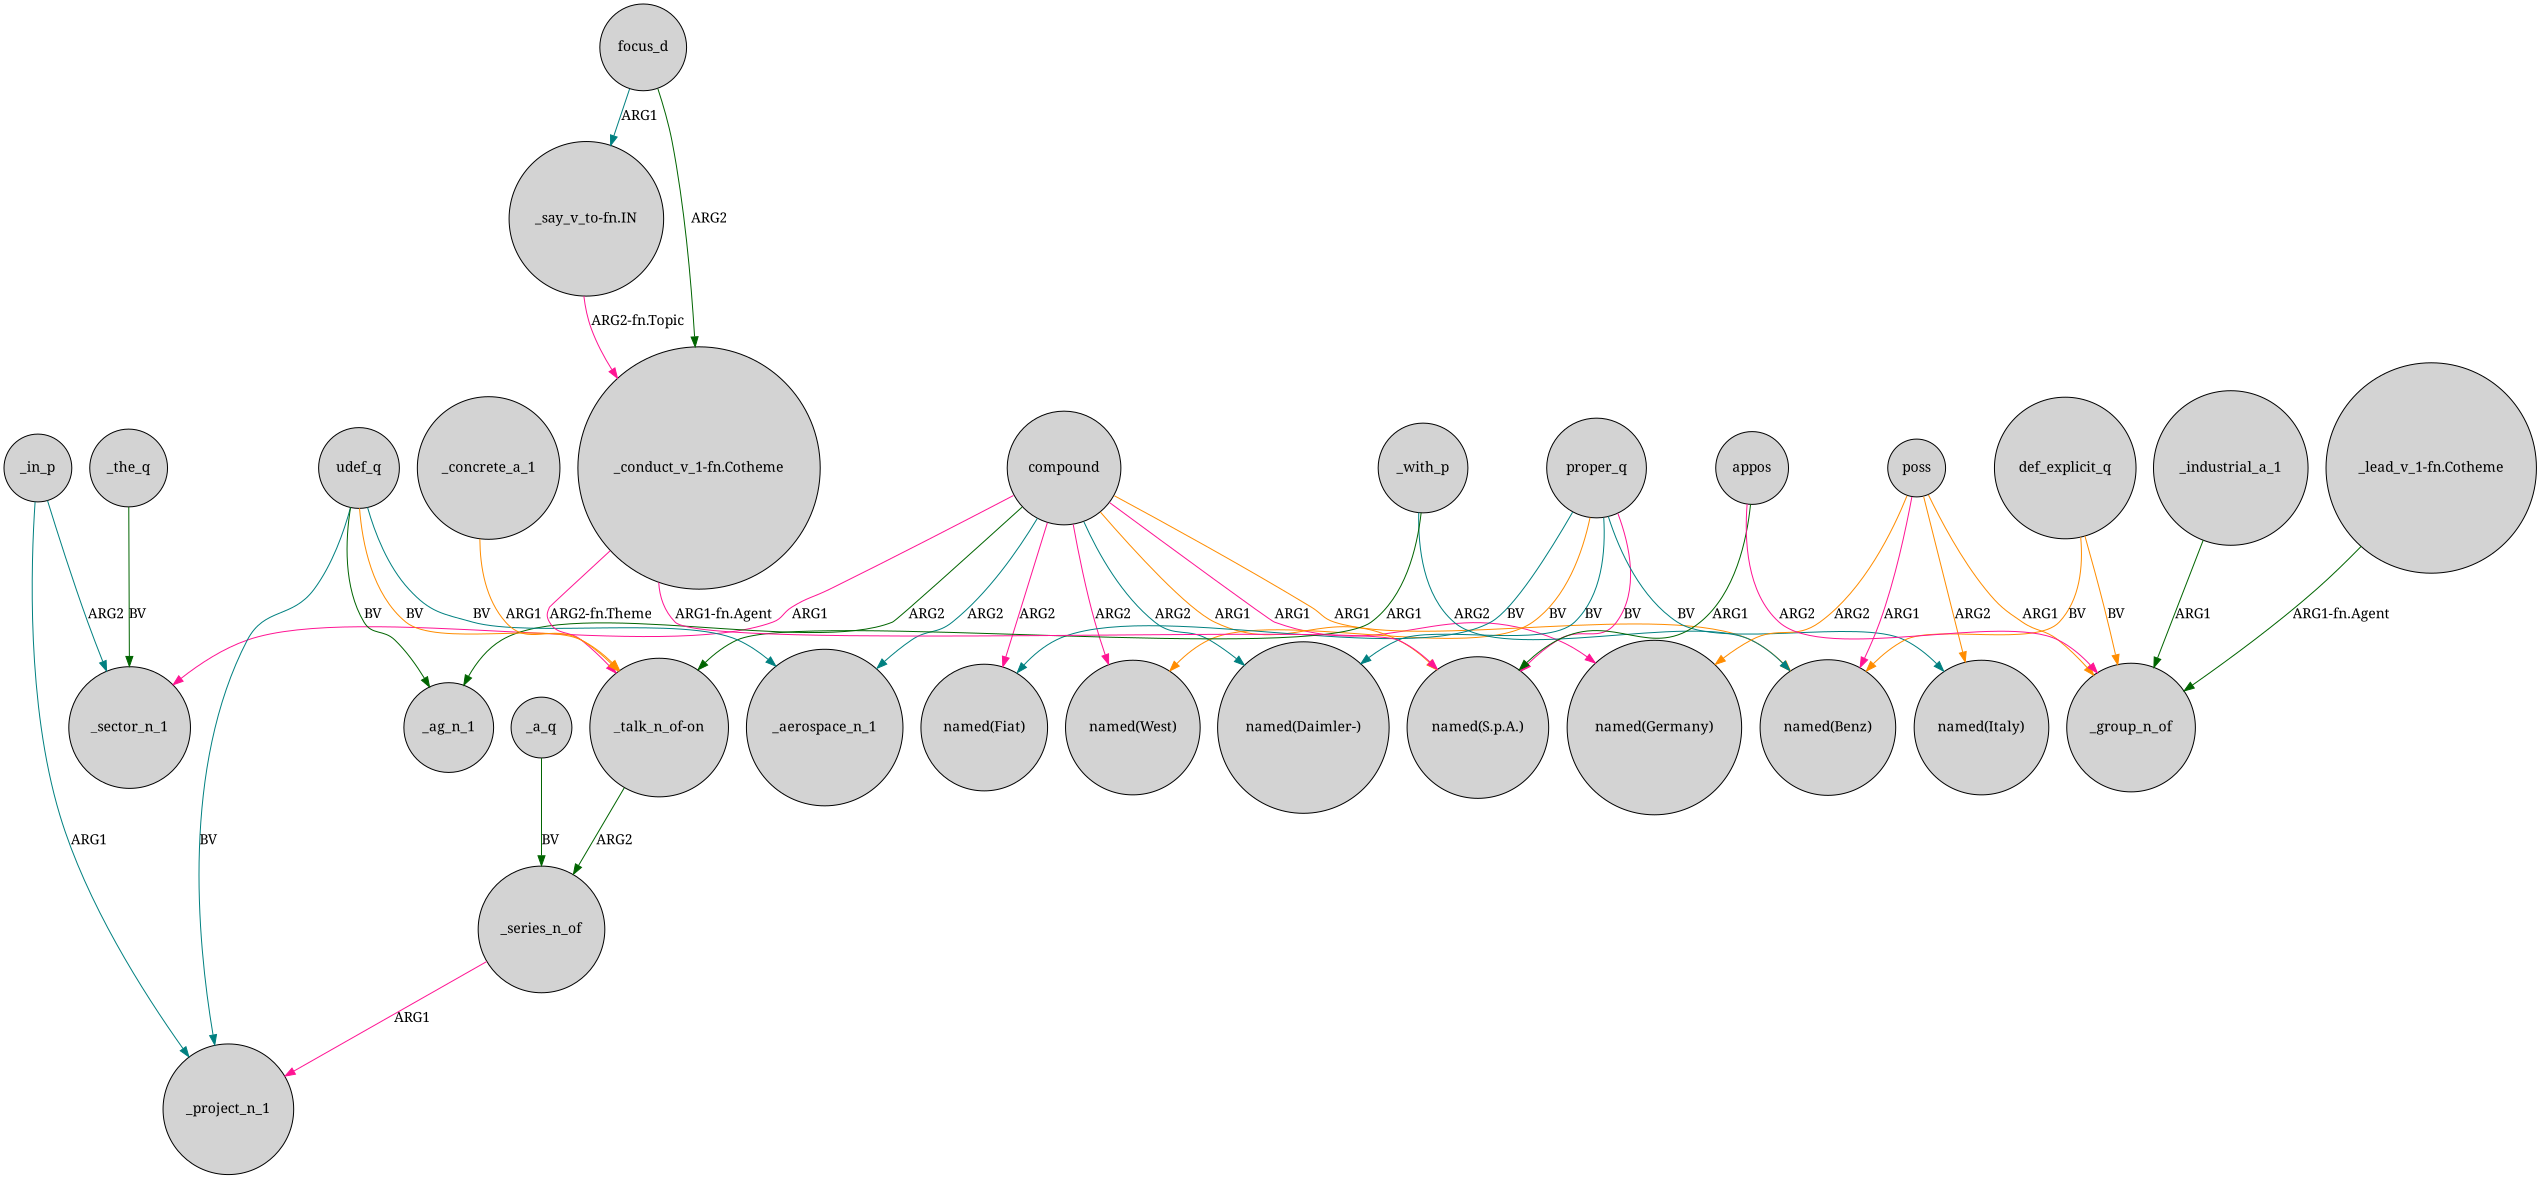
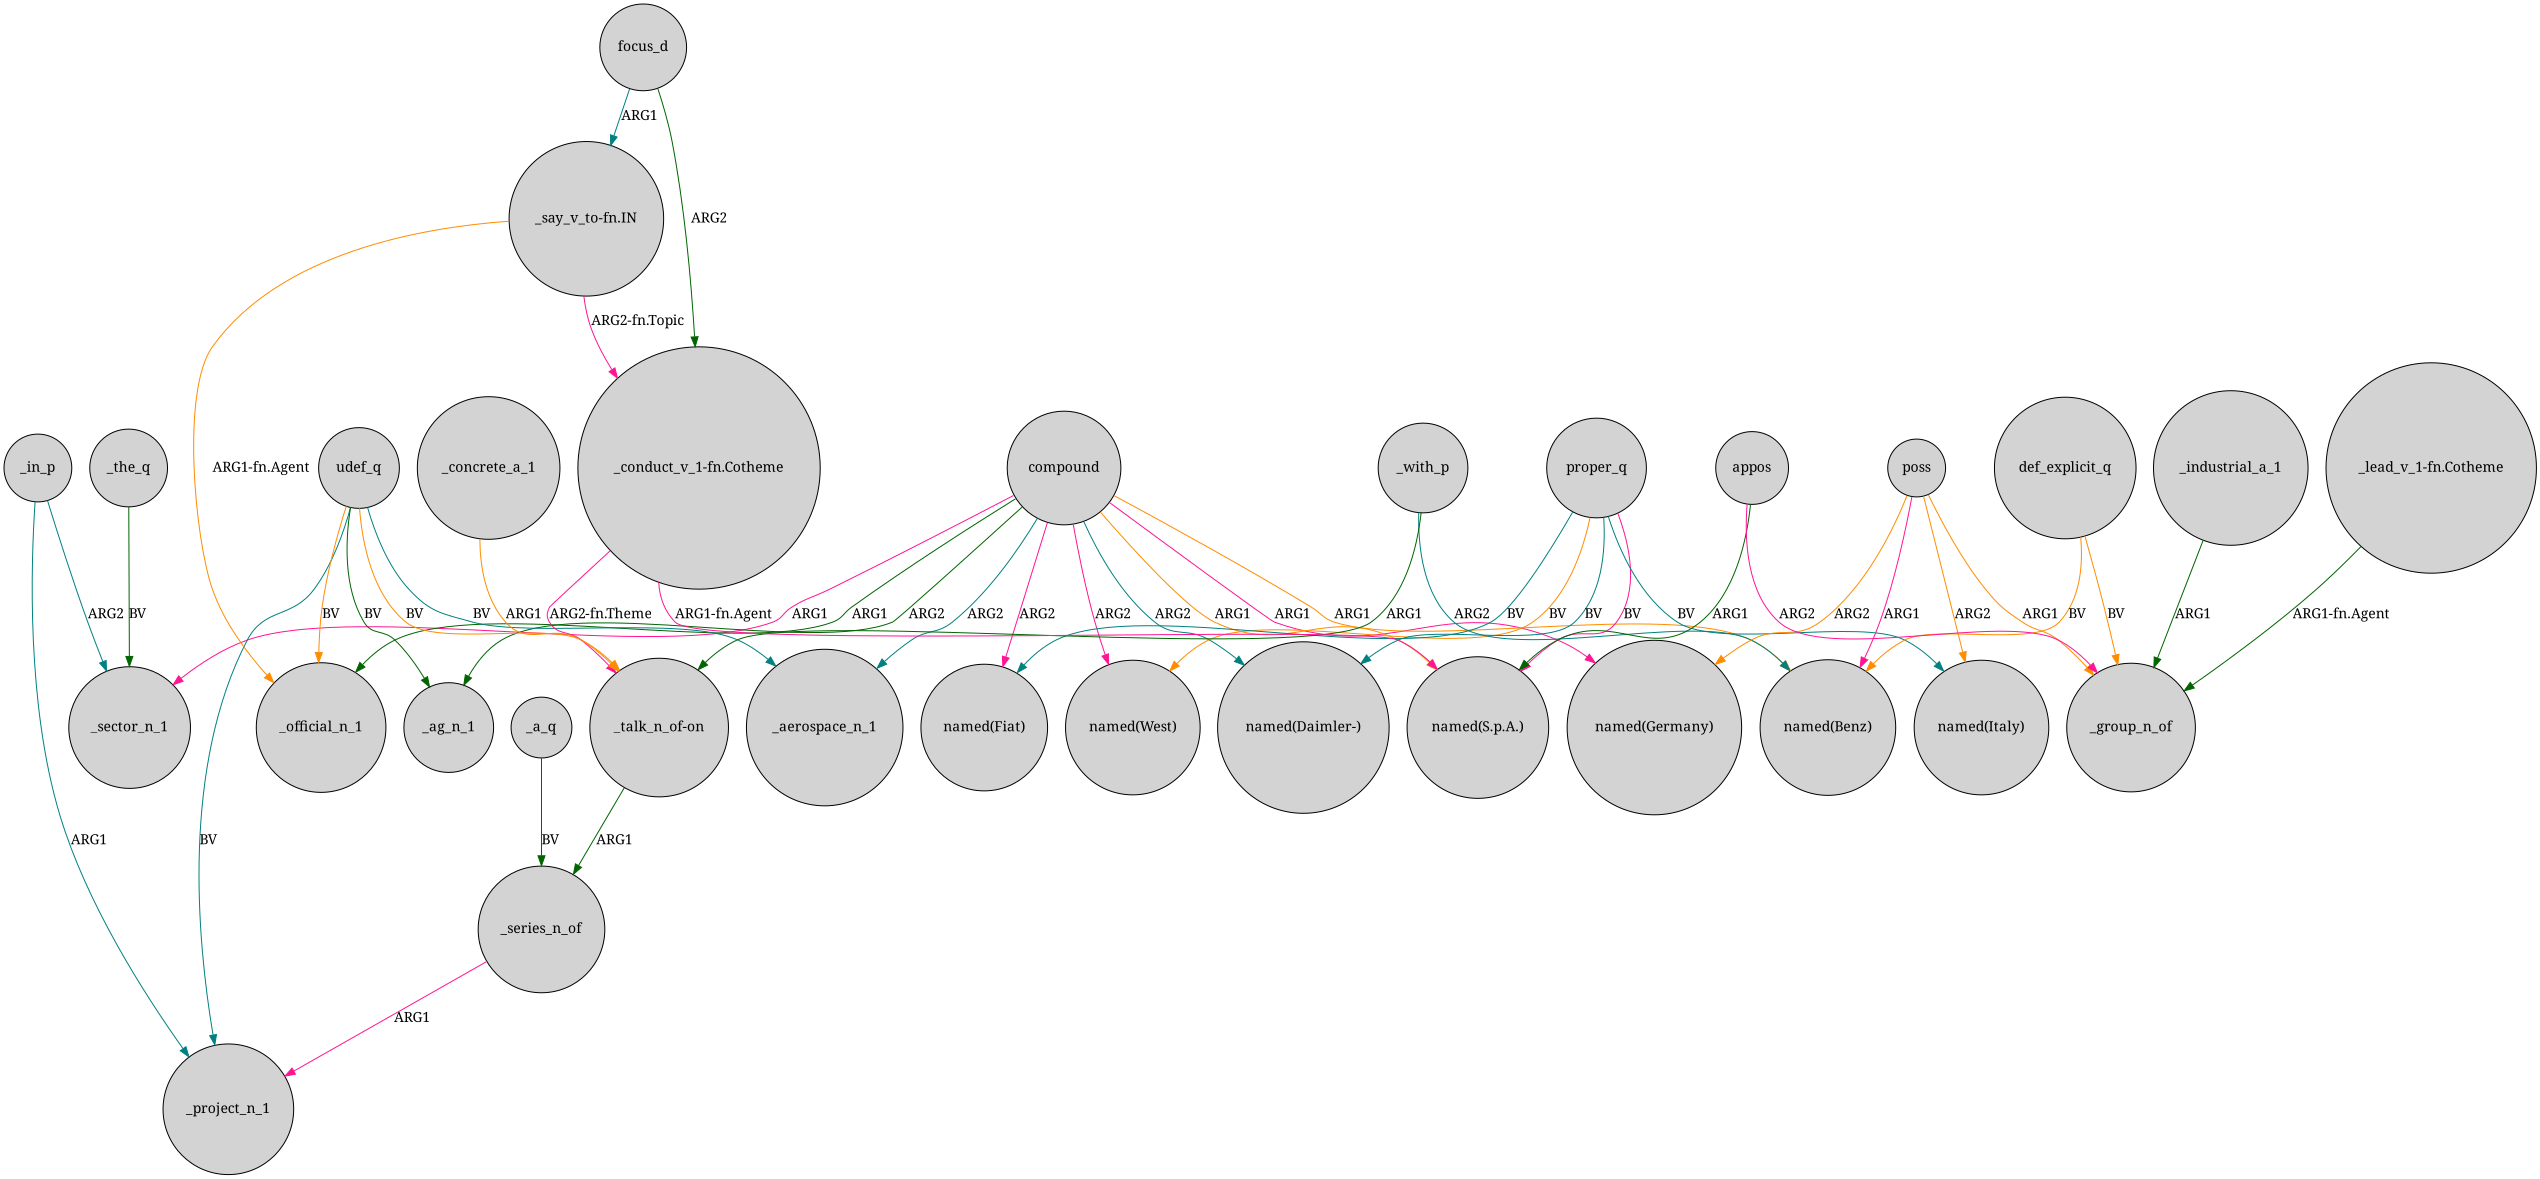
none -> (321, 728)
(615, 840) -> (615, 840)
